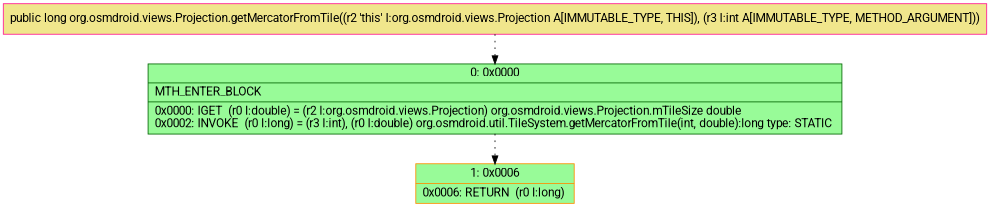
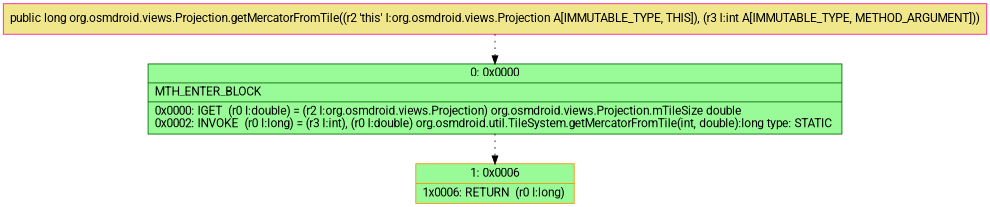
(495, 193) -> (495, 193)
